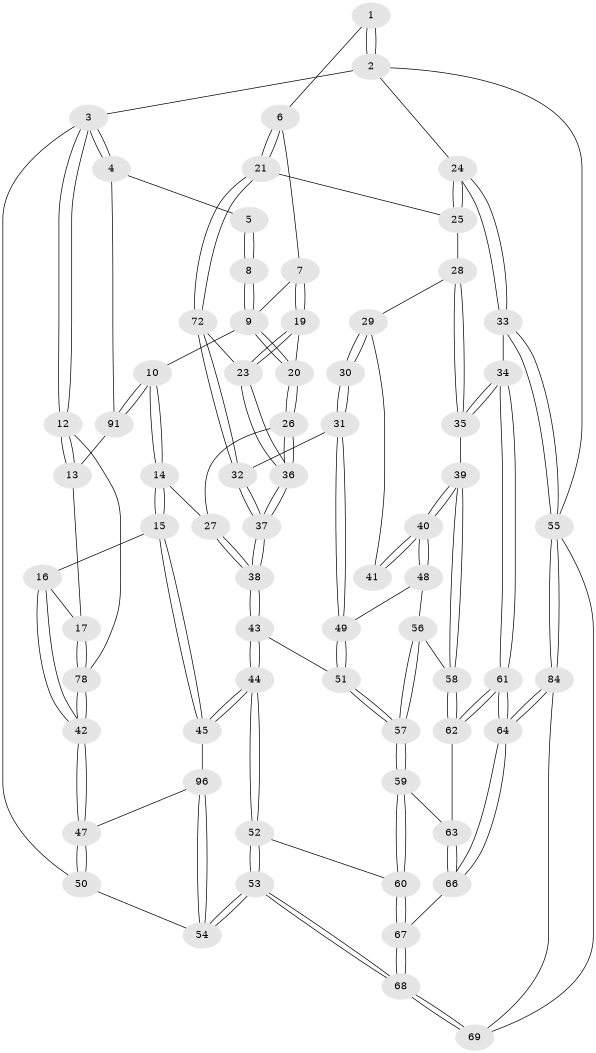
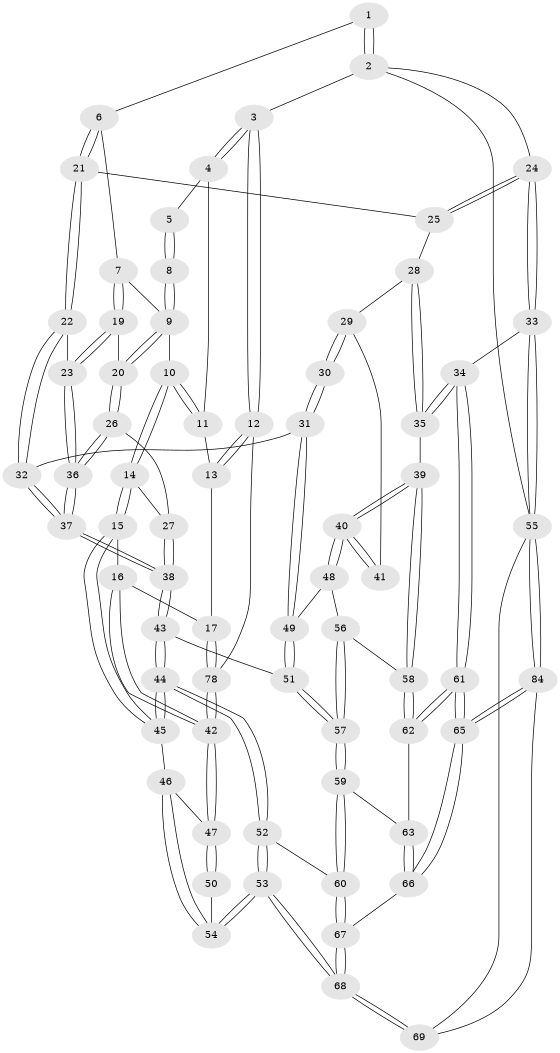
(198, 322) -> (67, 322)
(114, 424) -> (203, 424)
(3, 499) -> none
(503, 731) -> (460, 731)
(202, 782) -> (166, 782)
